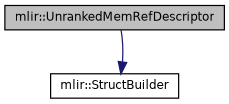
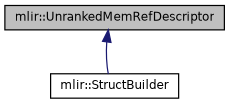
(123, 46) -> (107, 58)
